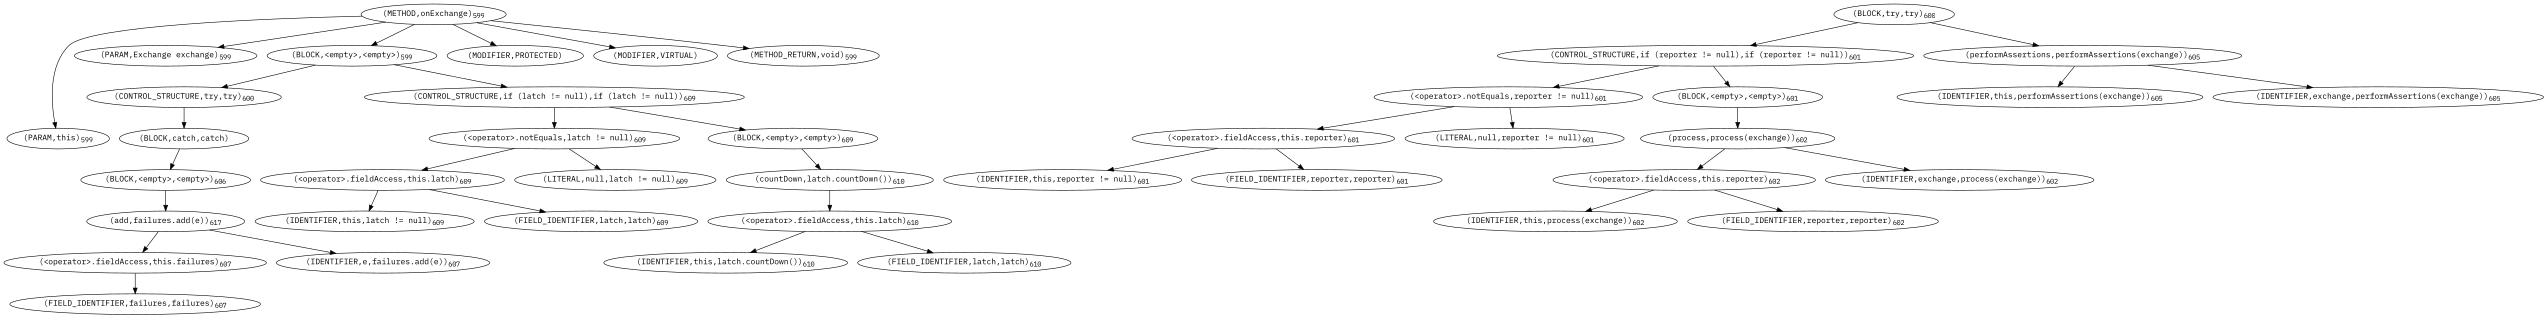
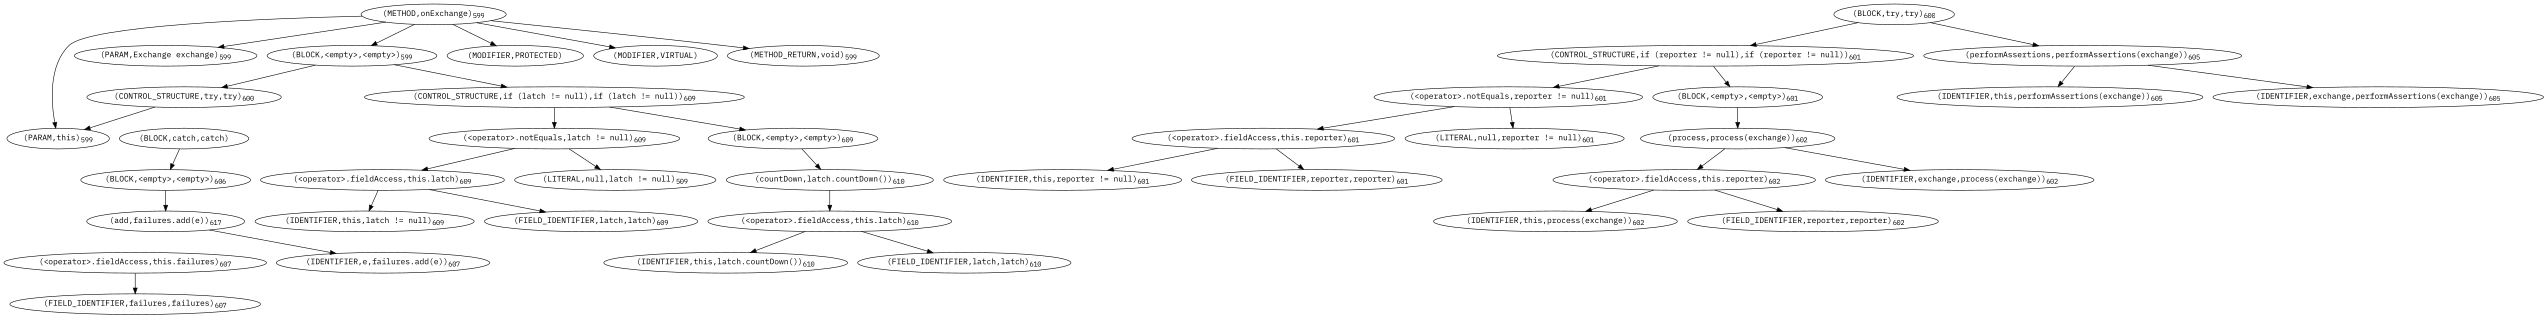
(184, 115) -> (123, 117)
(682, 179) -> (682, 179)
(152, 240) -> none
